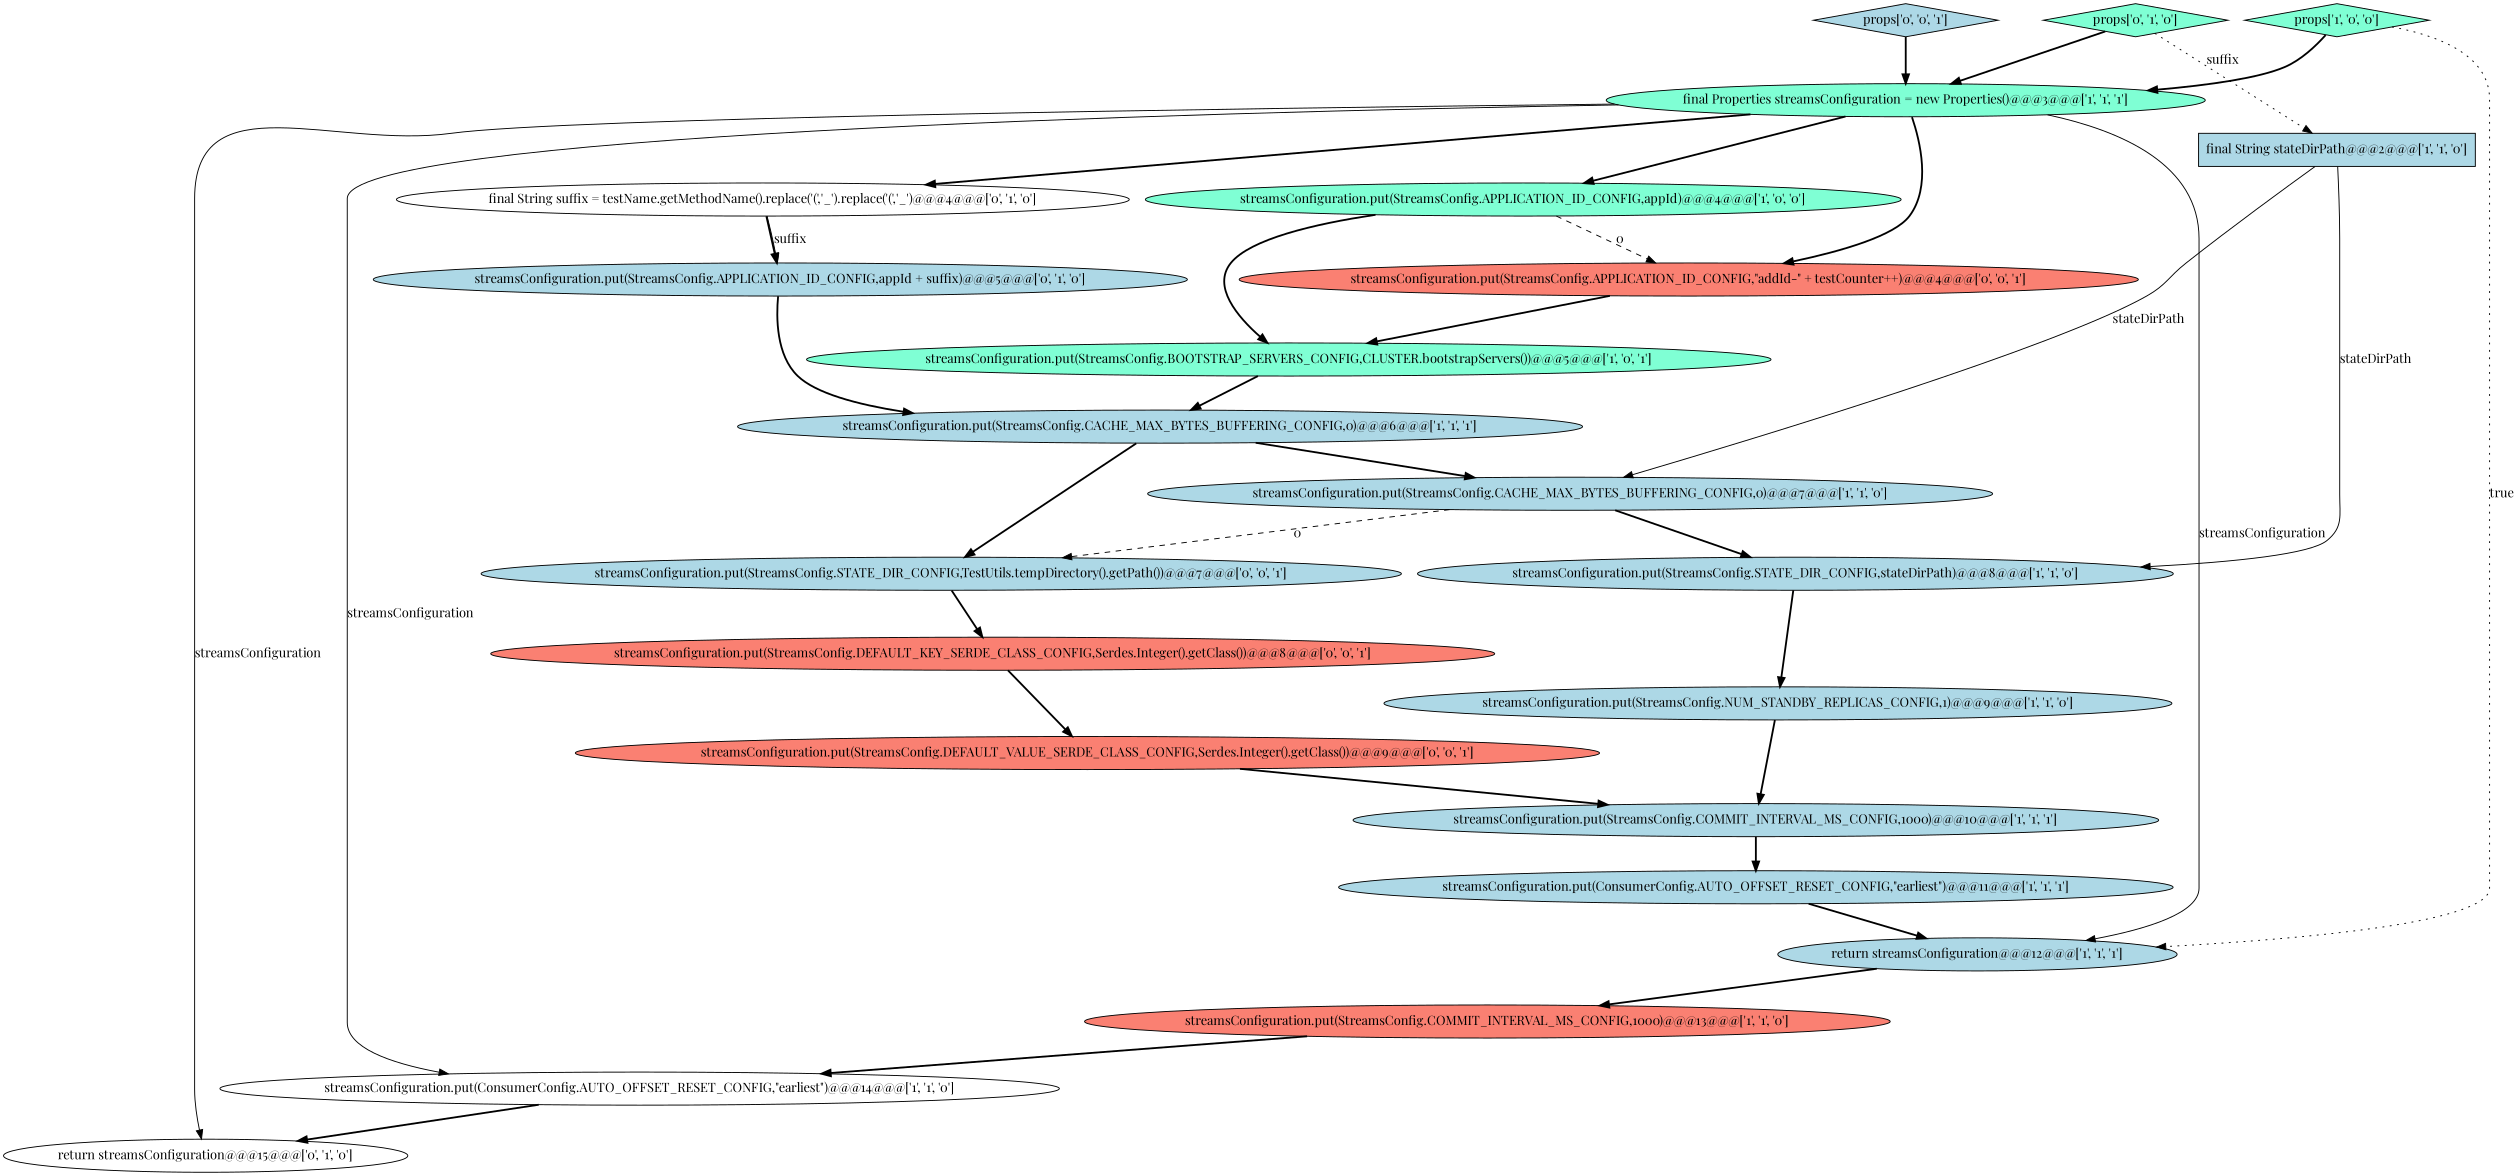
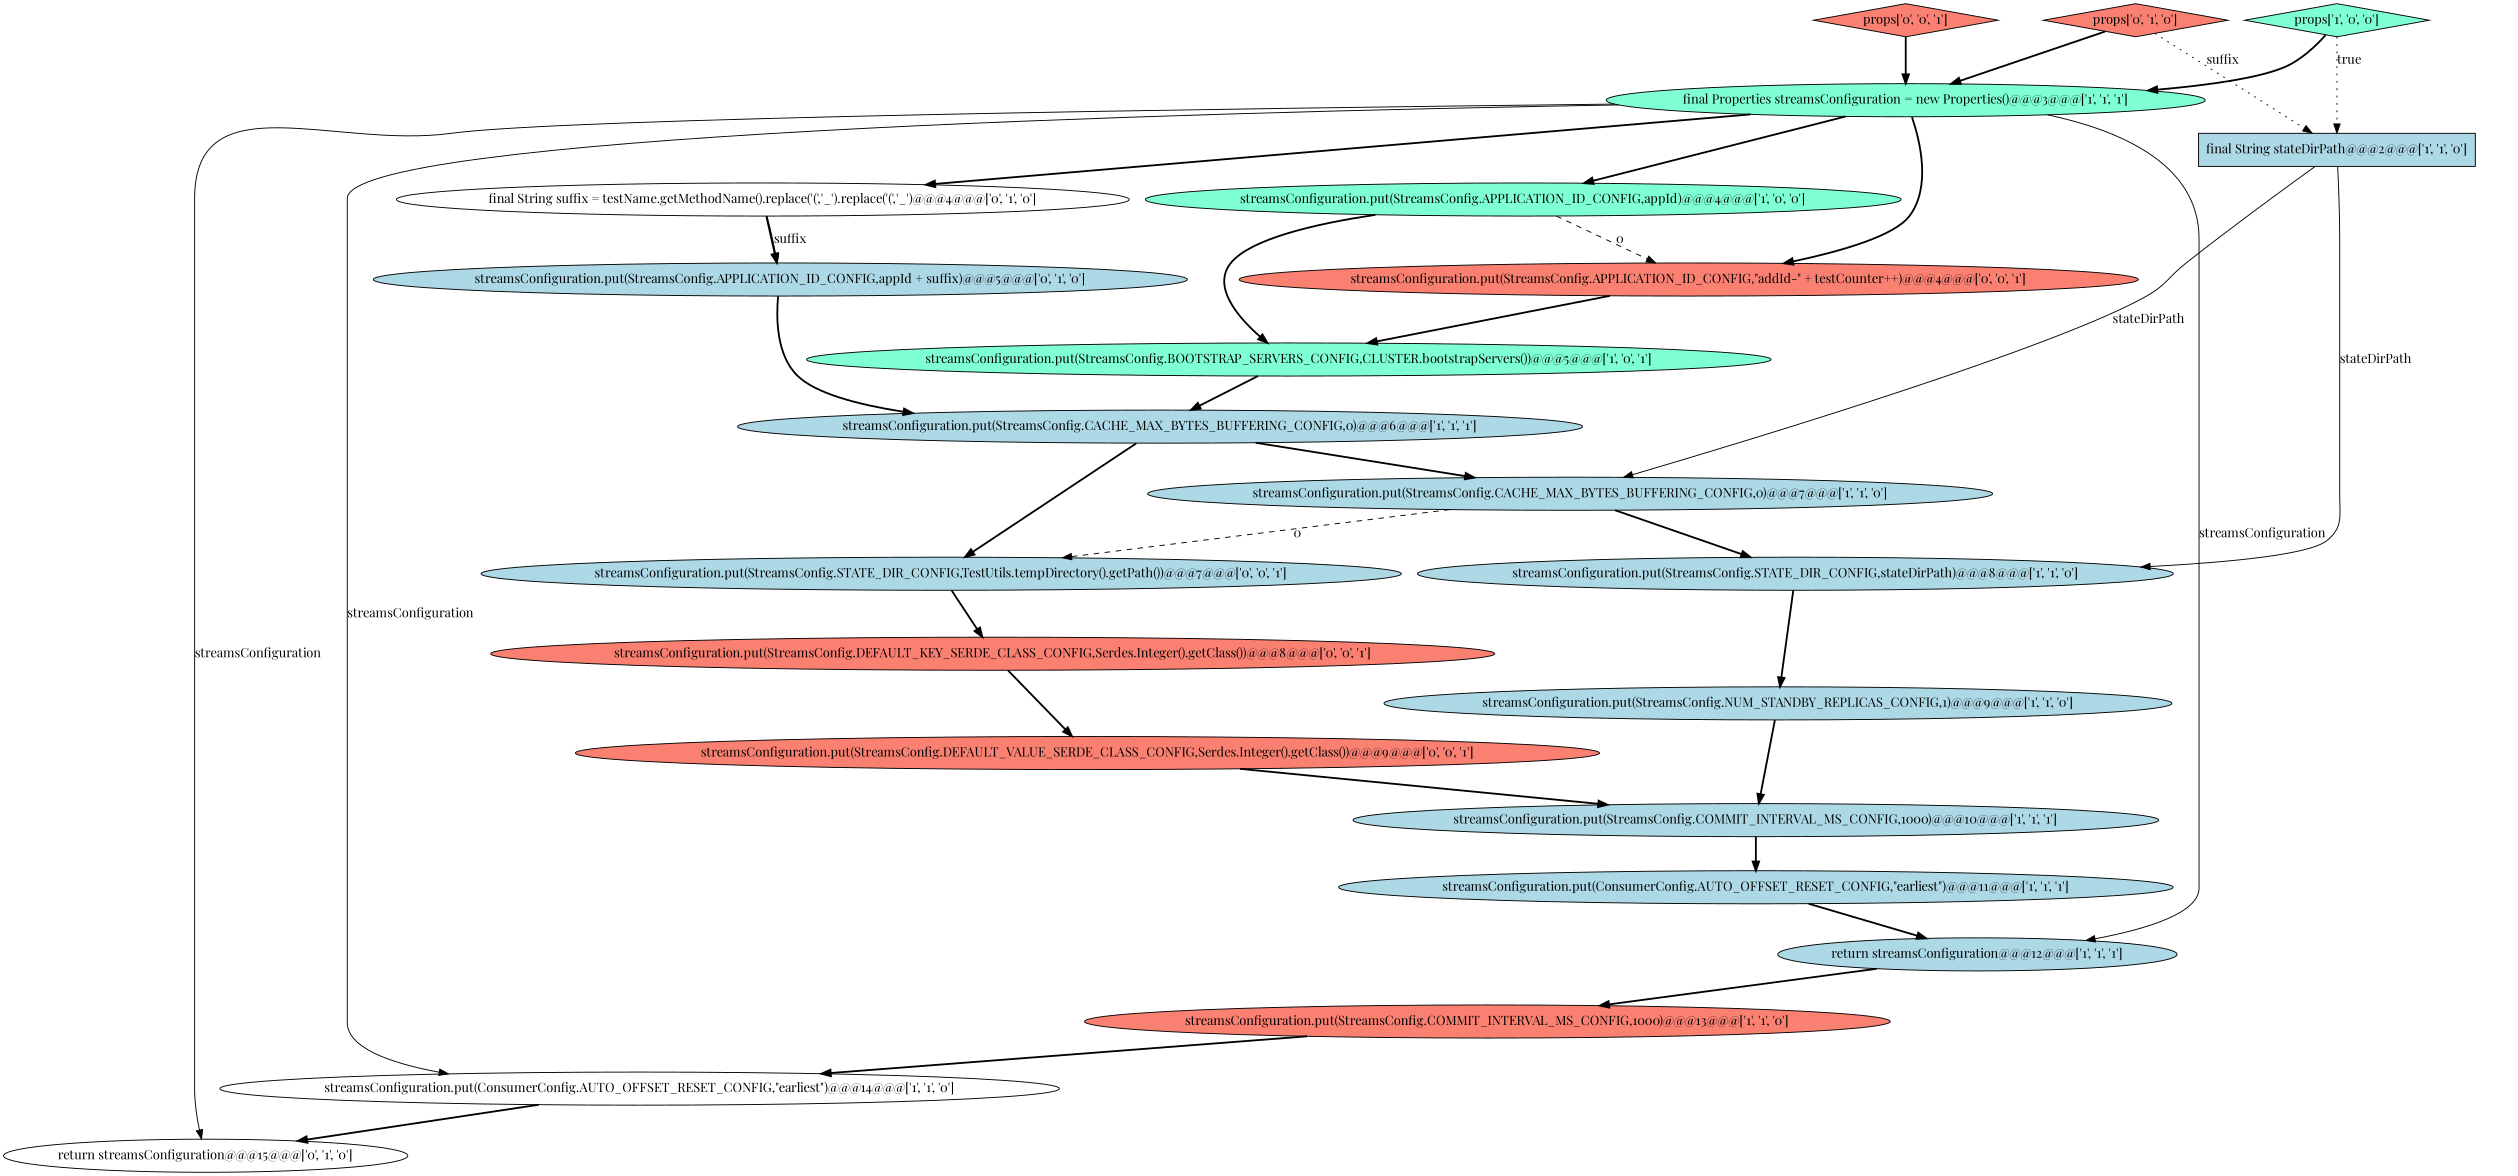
(1906, 20) -> (1906, 20)
(2136, 20) -> (2136, 20)
(2490, 595) -> (2337, 80)
